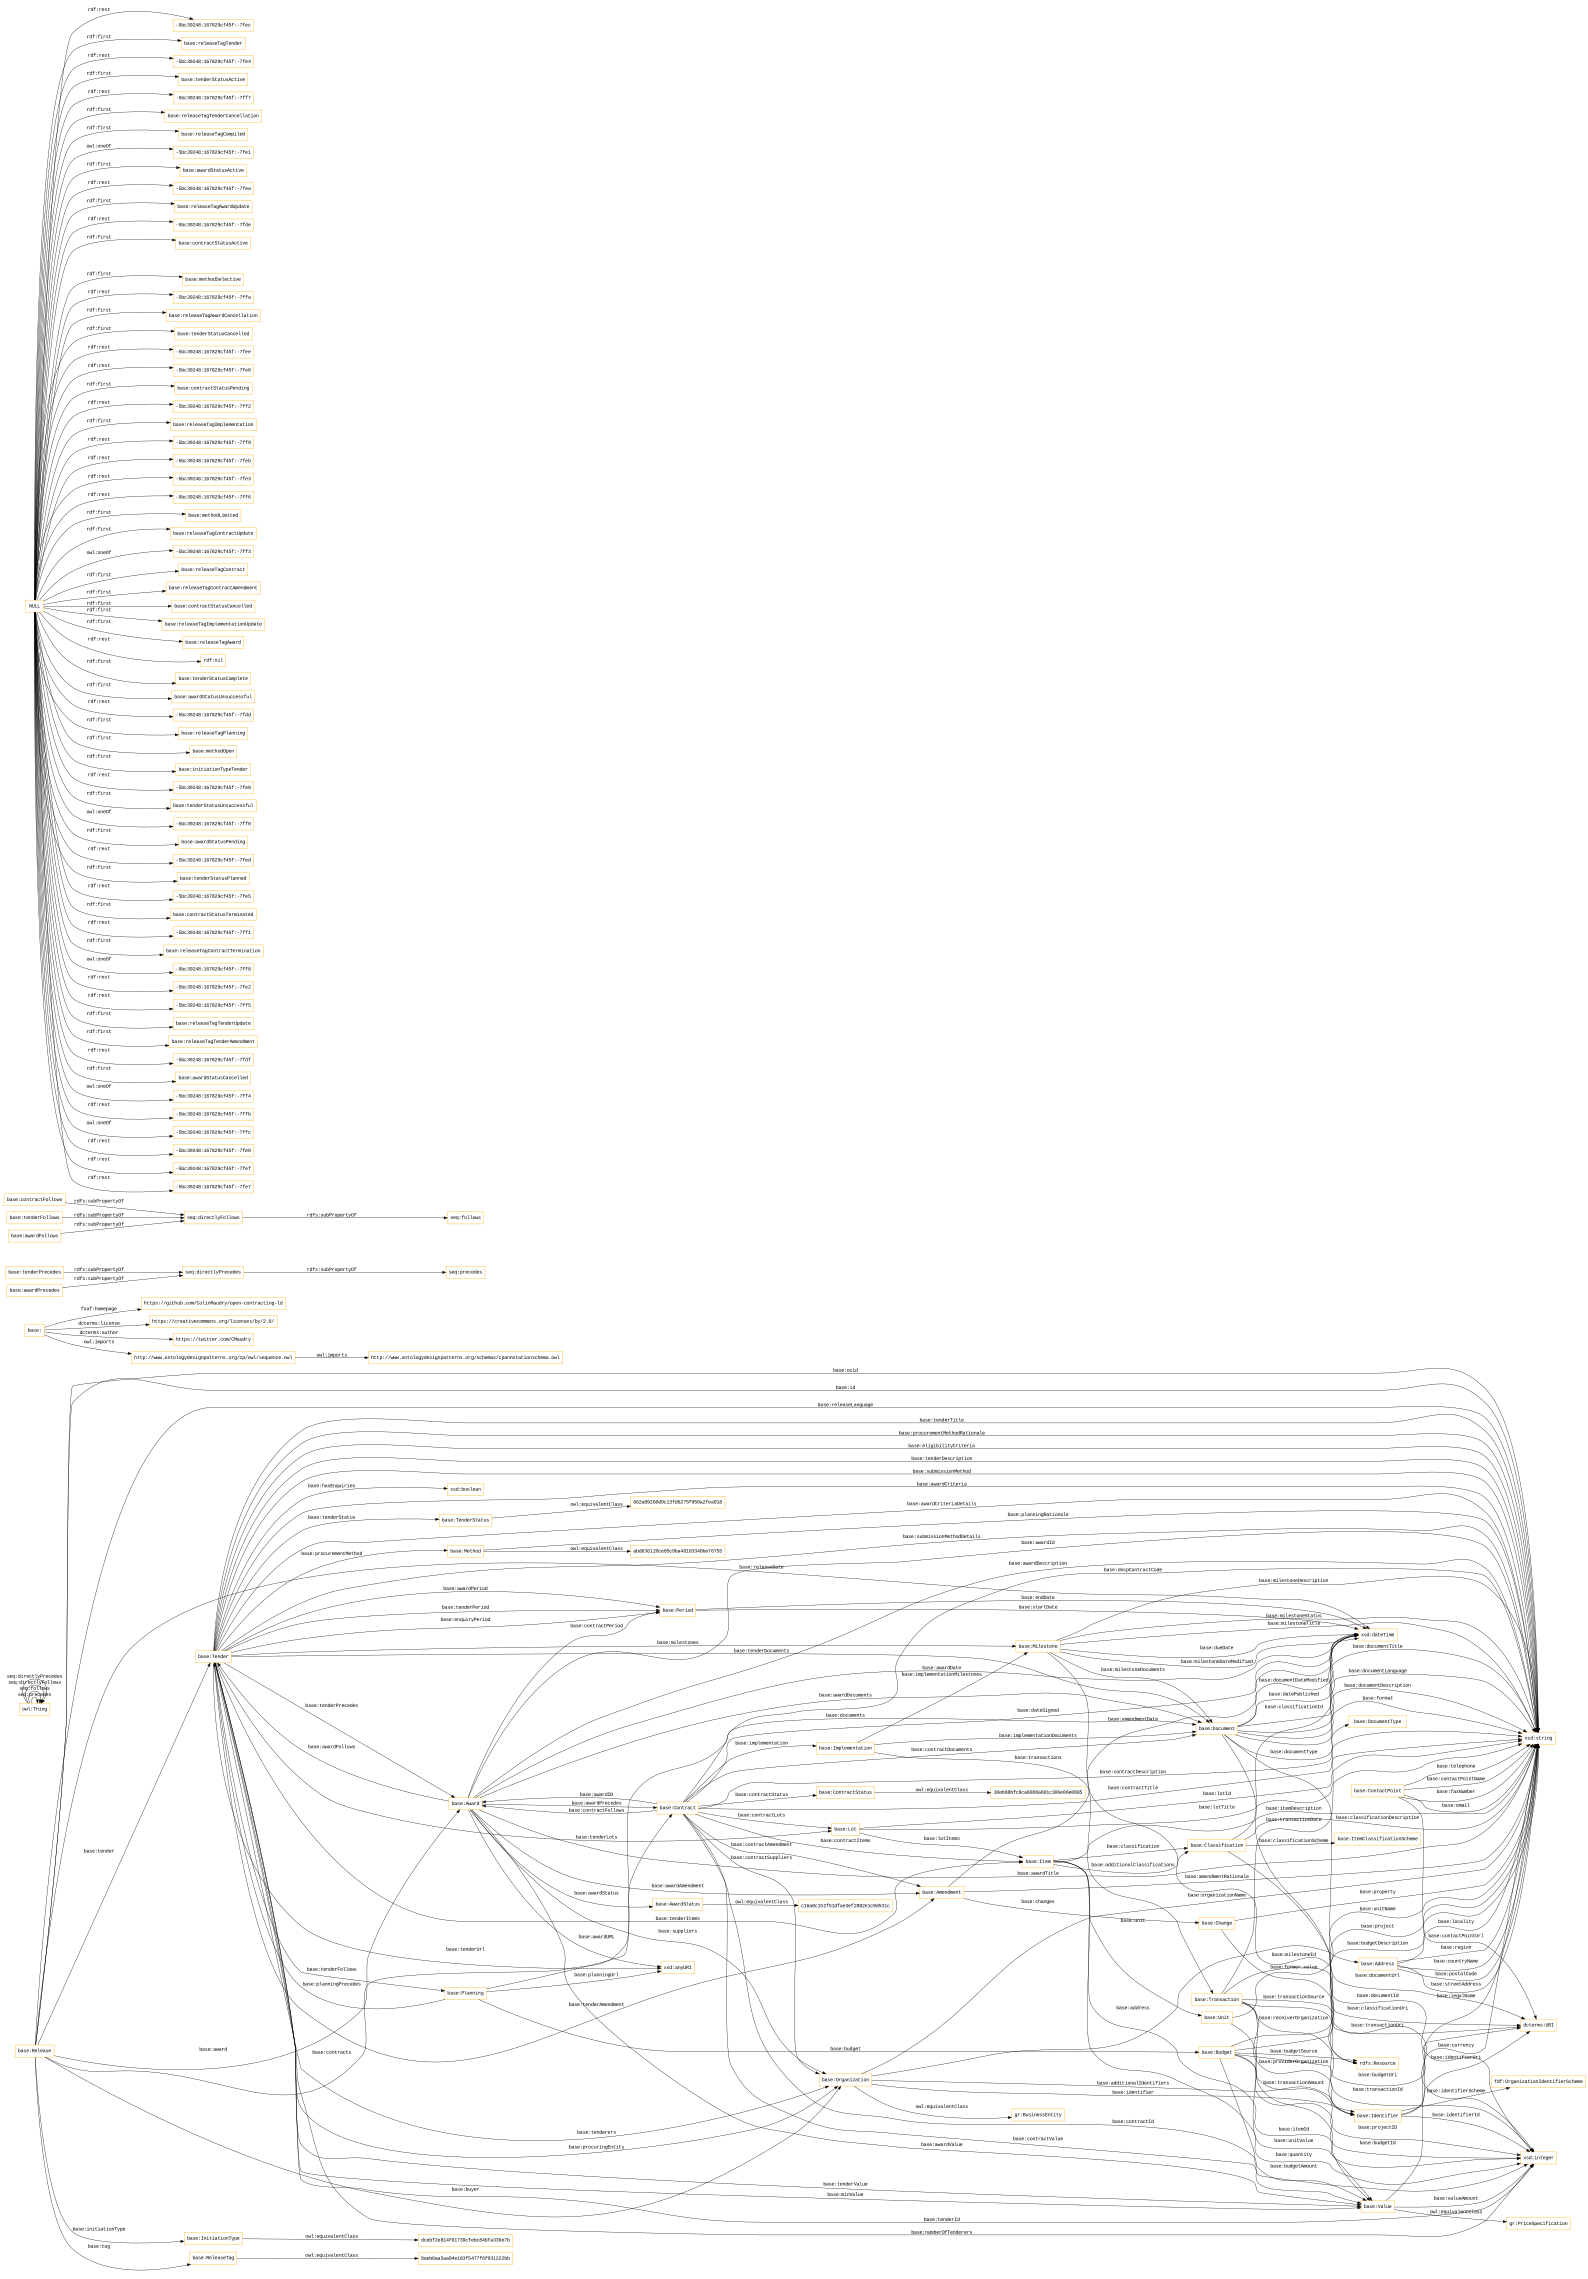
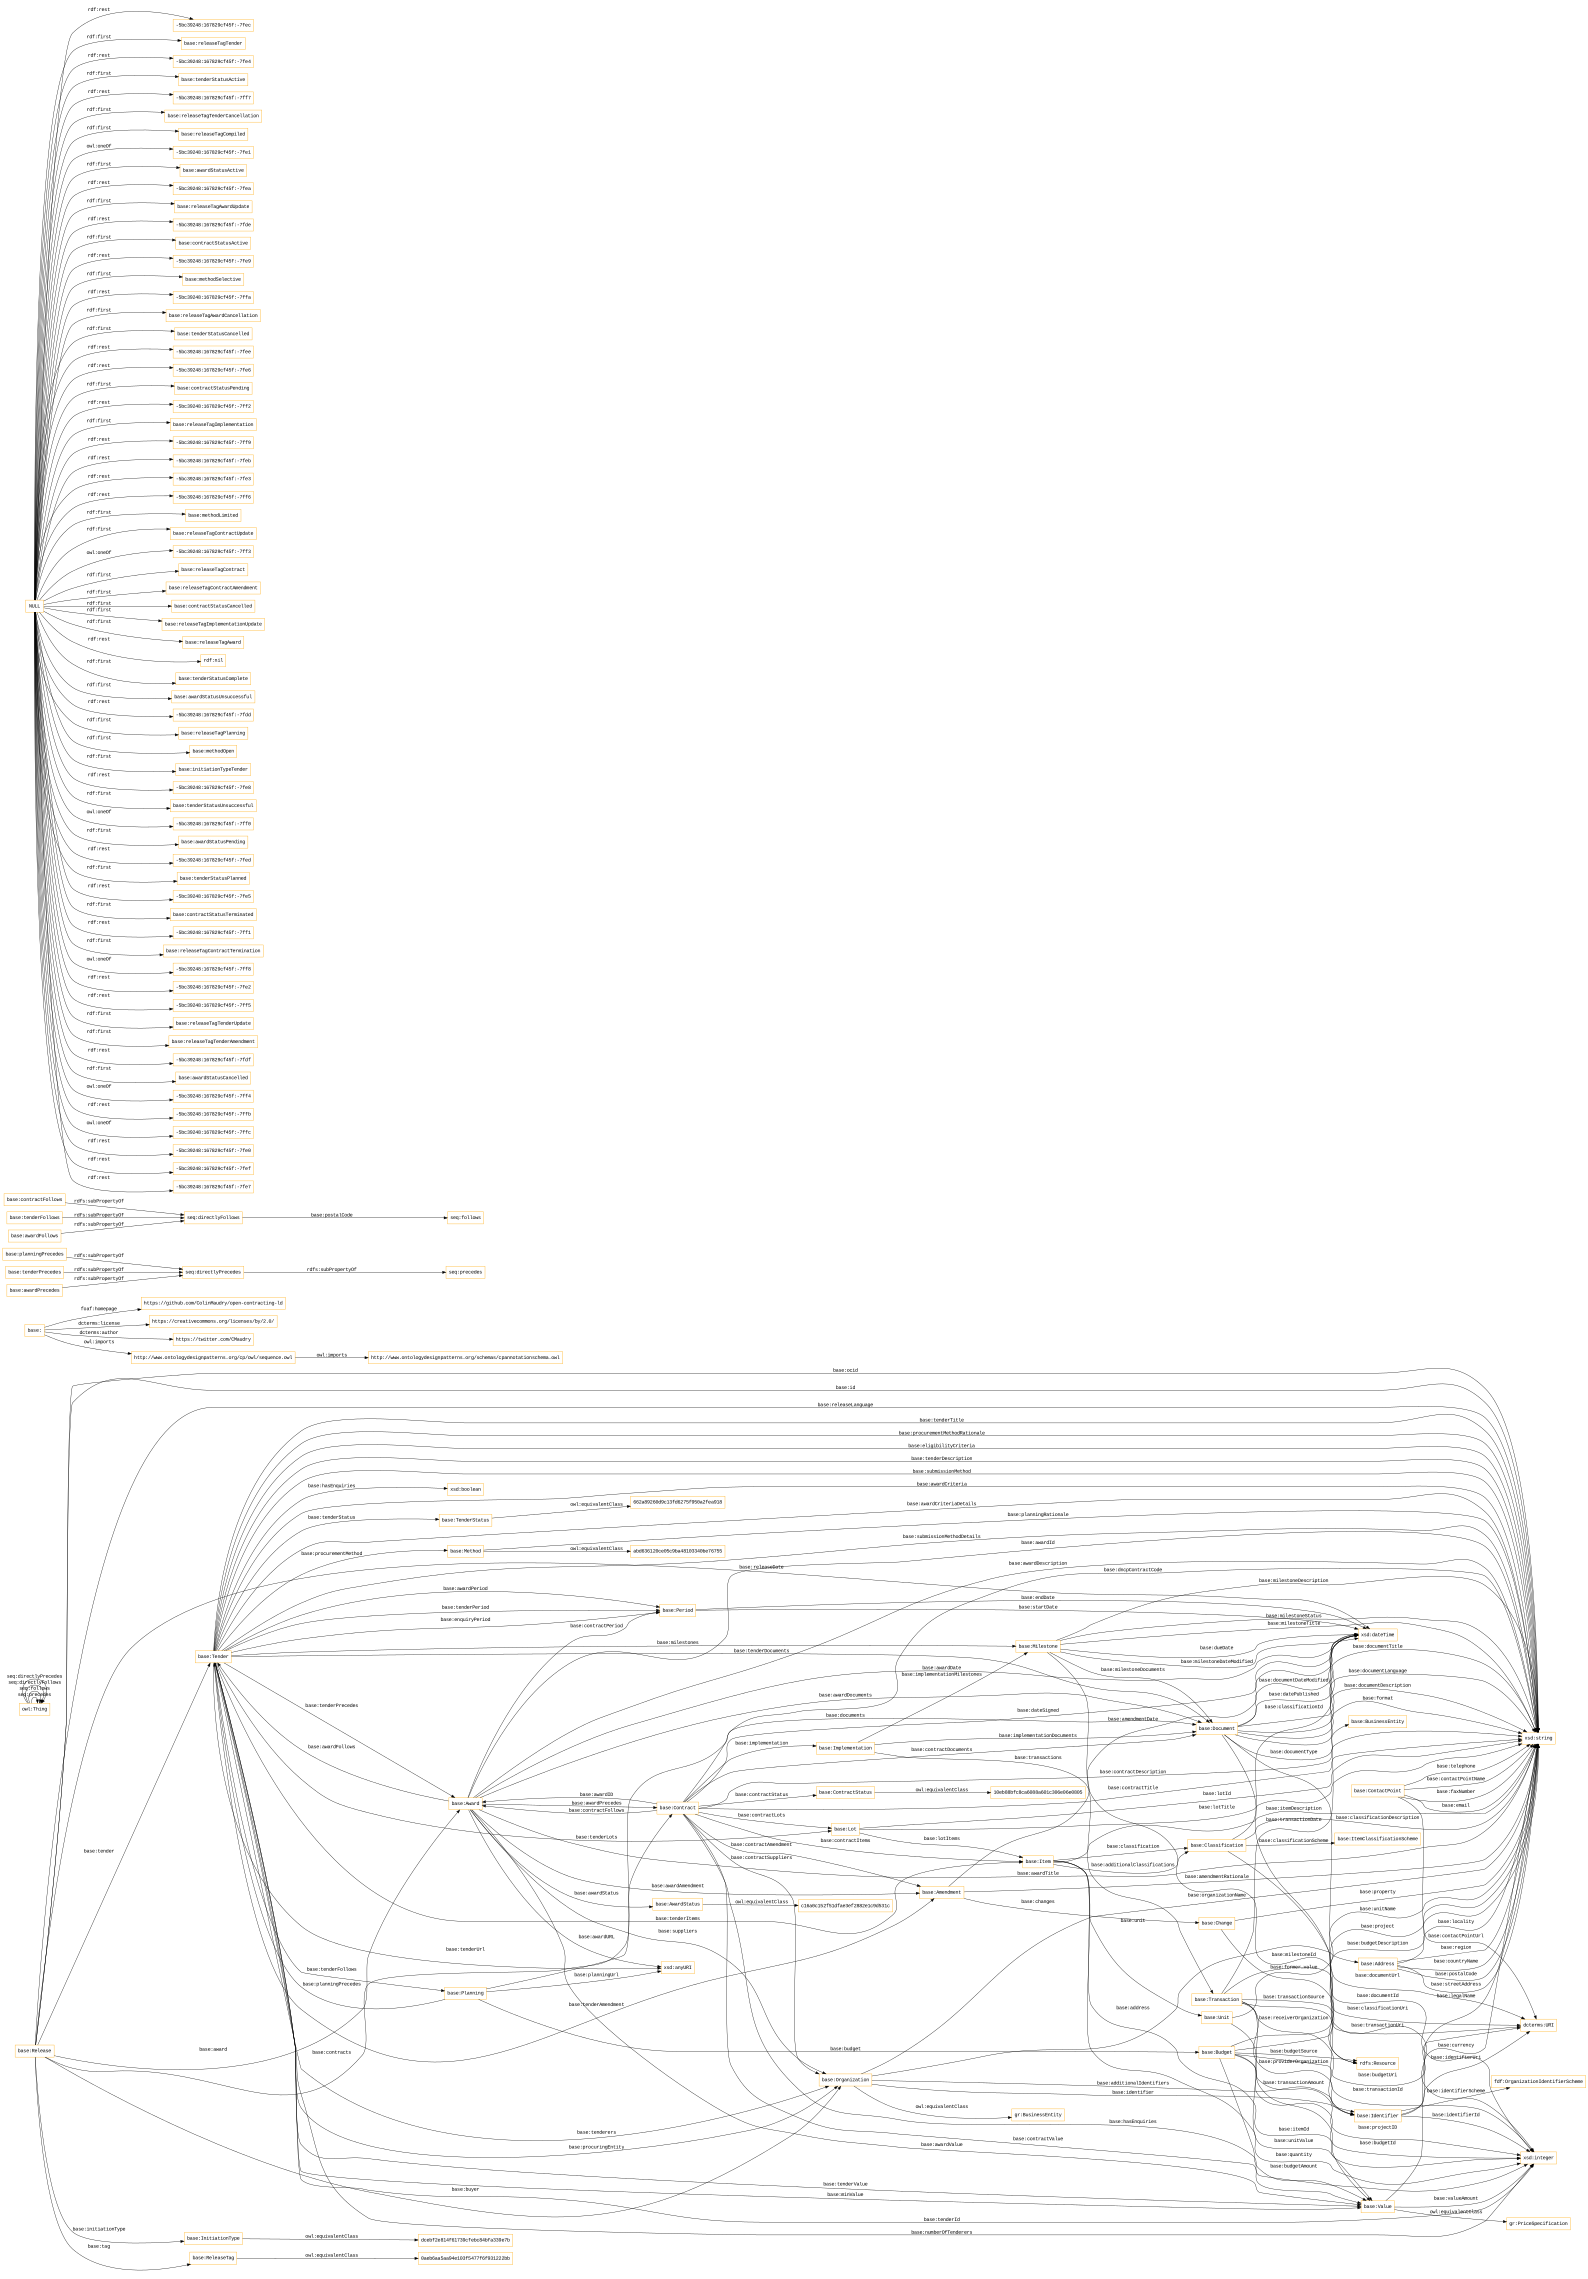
none -> (213, 261)
(332, 1215) -> (332, 1215)
none -> (35, 1254)
(1378, 1722) -> (1378, 1722)
(1133, 2122) -> (1133, 2122)
